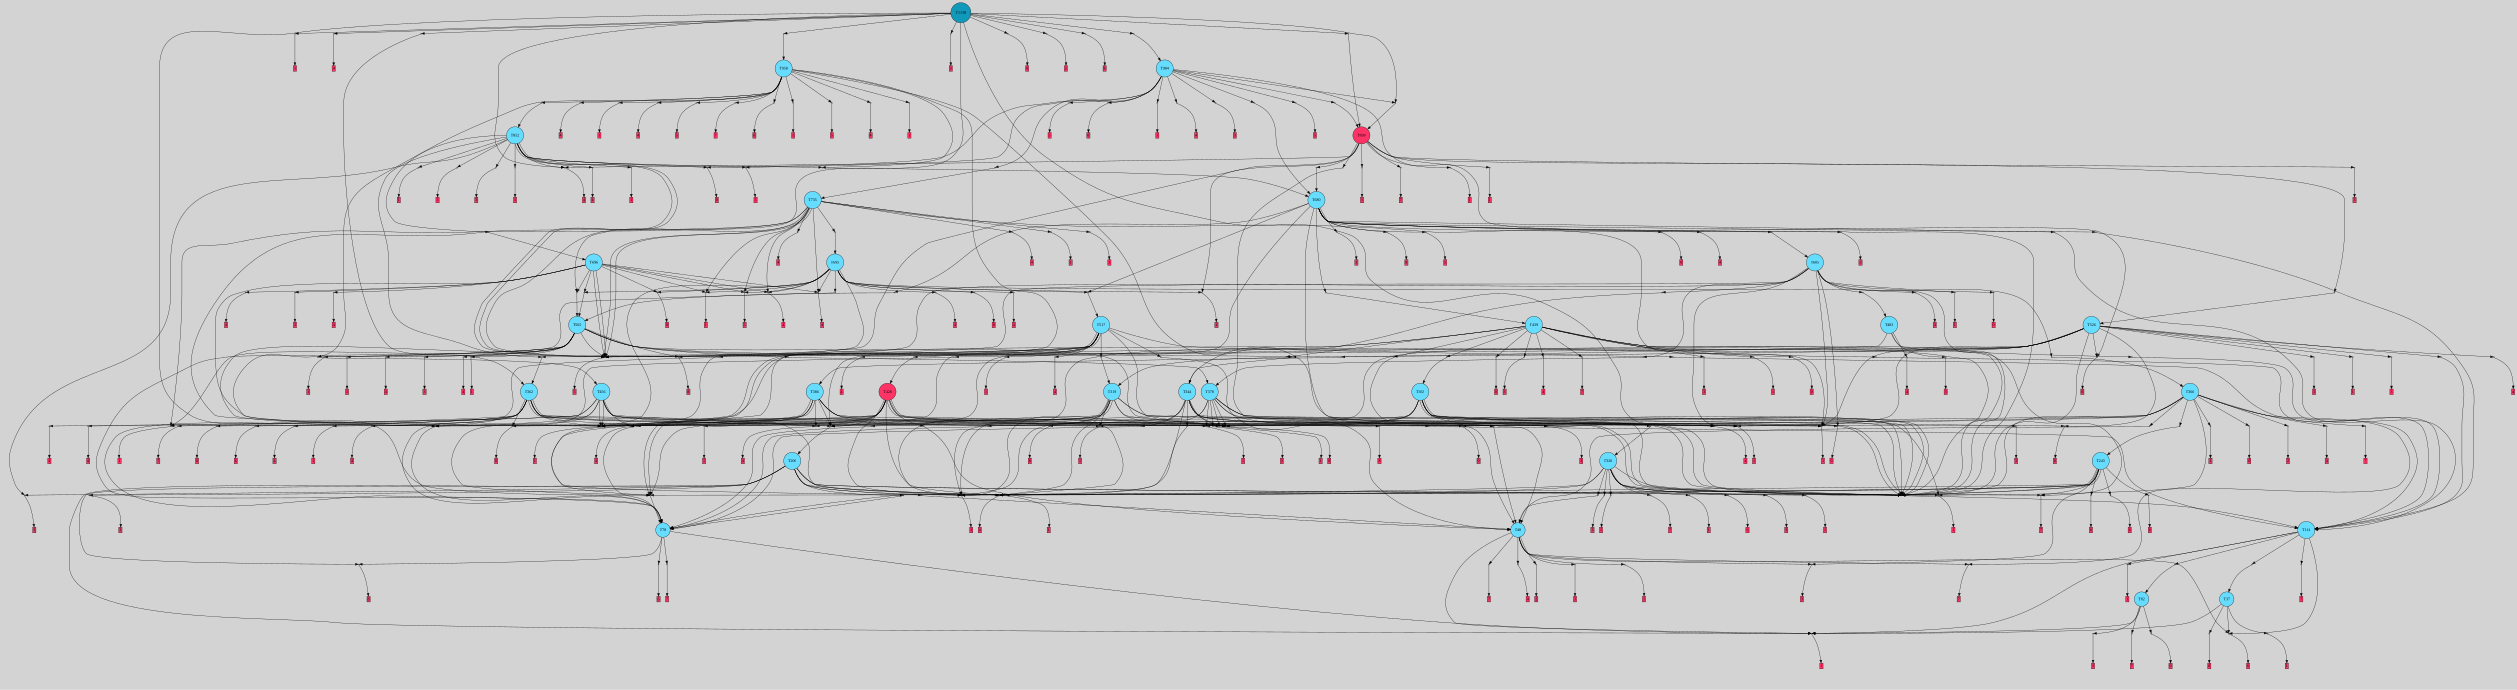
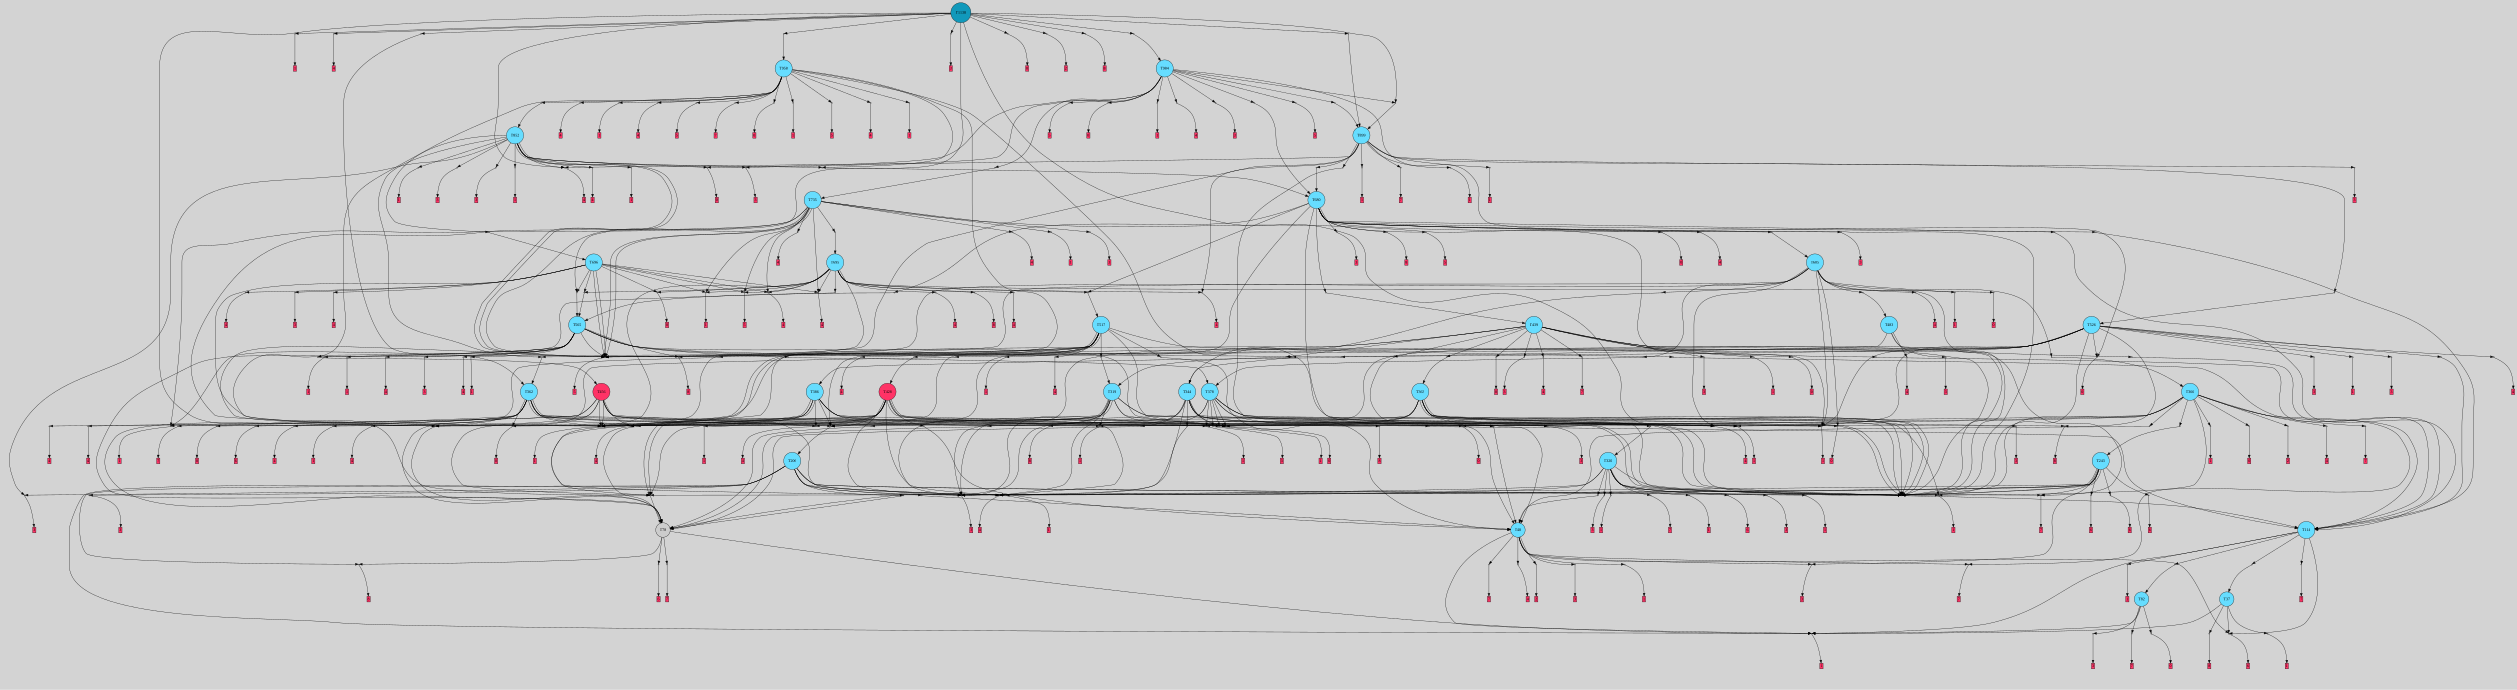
(1361, 135) -> (1361, 135)
(601, 392) -> (601, 392)
(663, 530) -> (663, 530)
